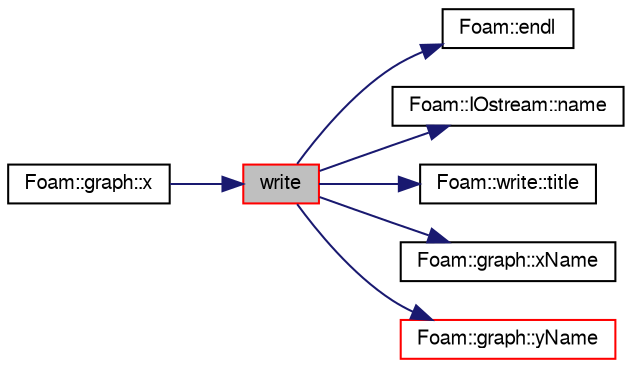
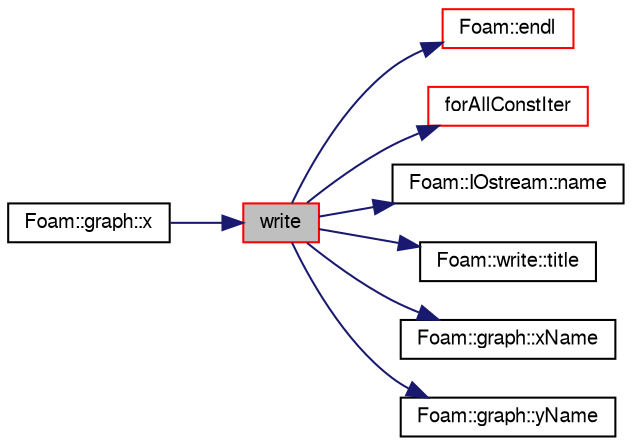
(508, 29) -> (508, 29)
none -> (508, 106)
(508, 339) -> (508, 417)
